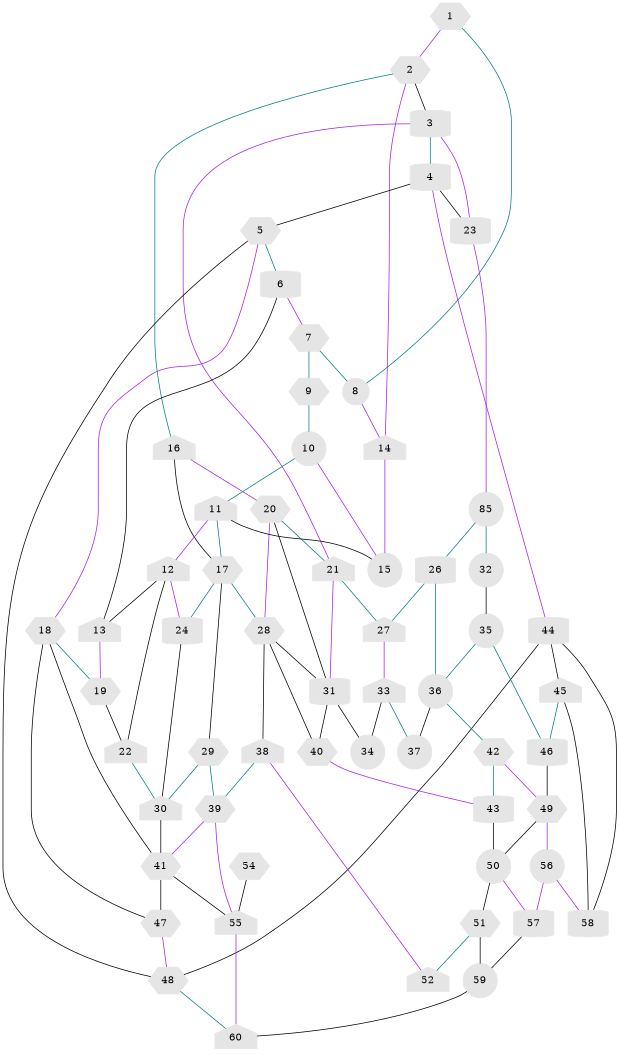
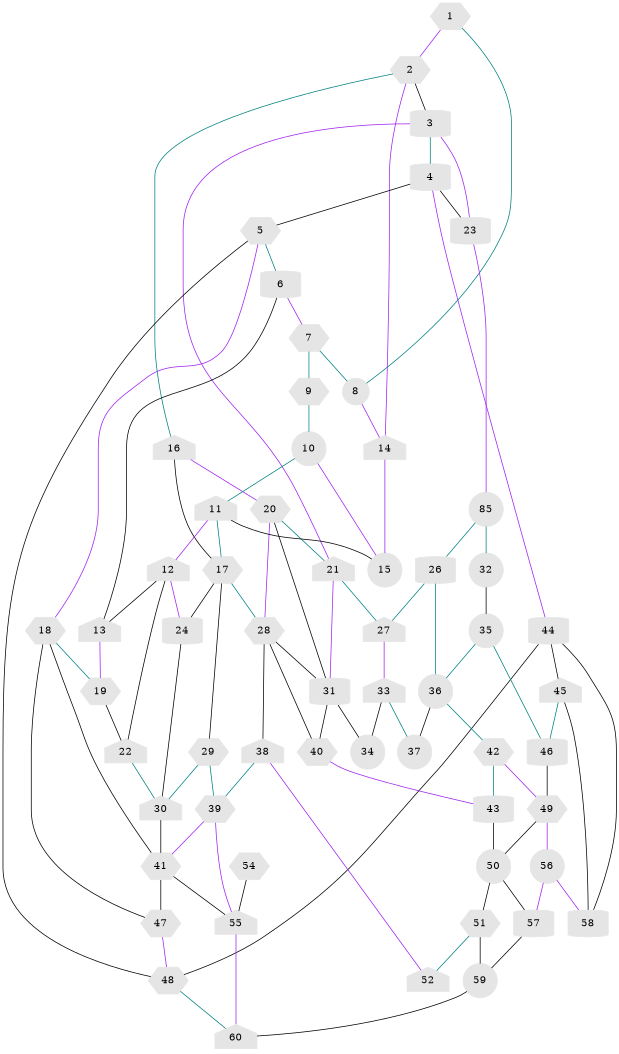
(202, 600) -> (202, 600)
(514, 895) -> (514, 895)
